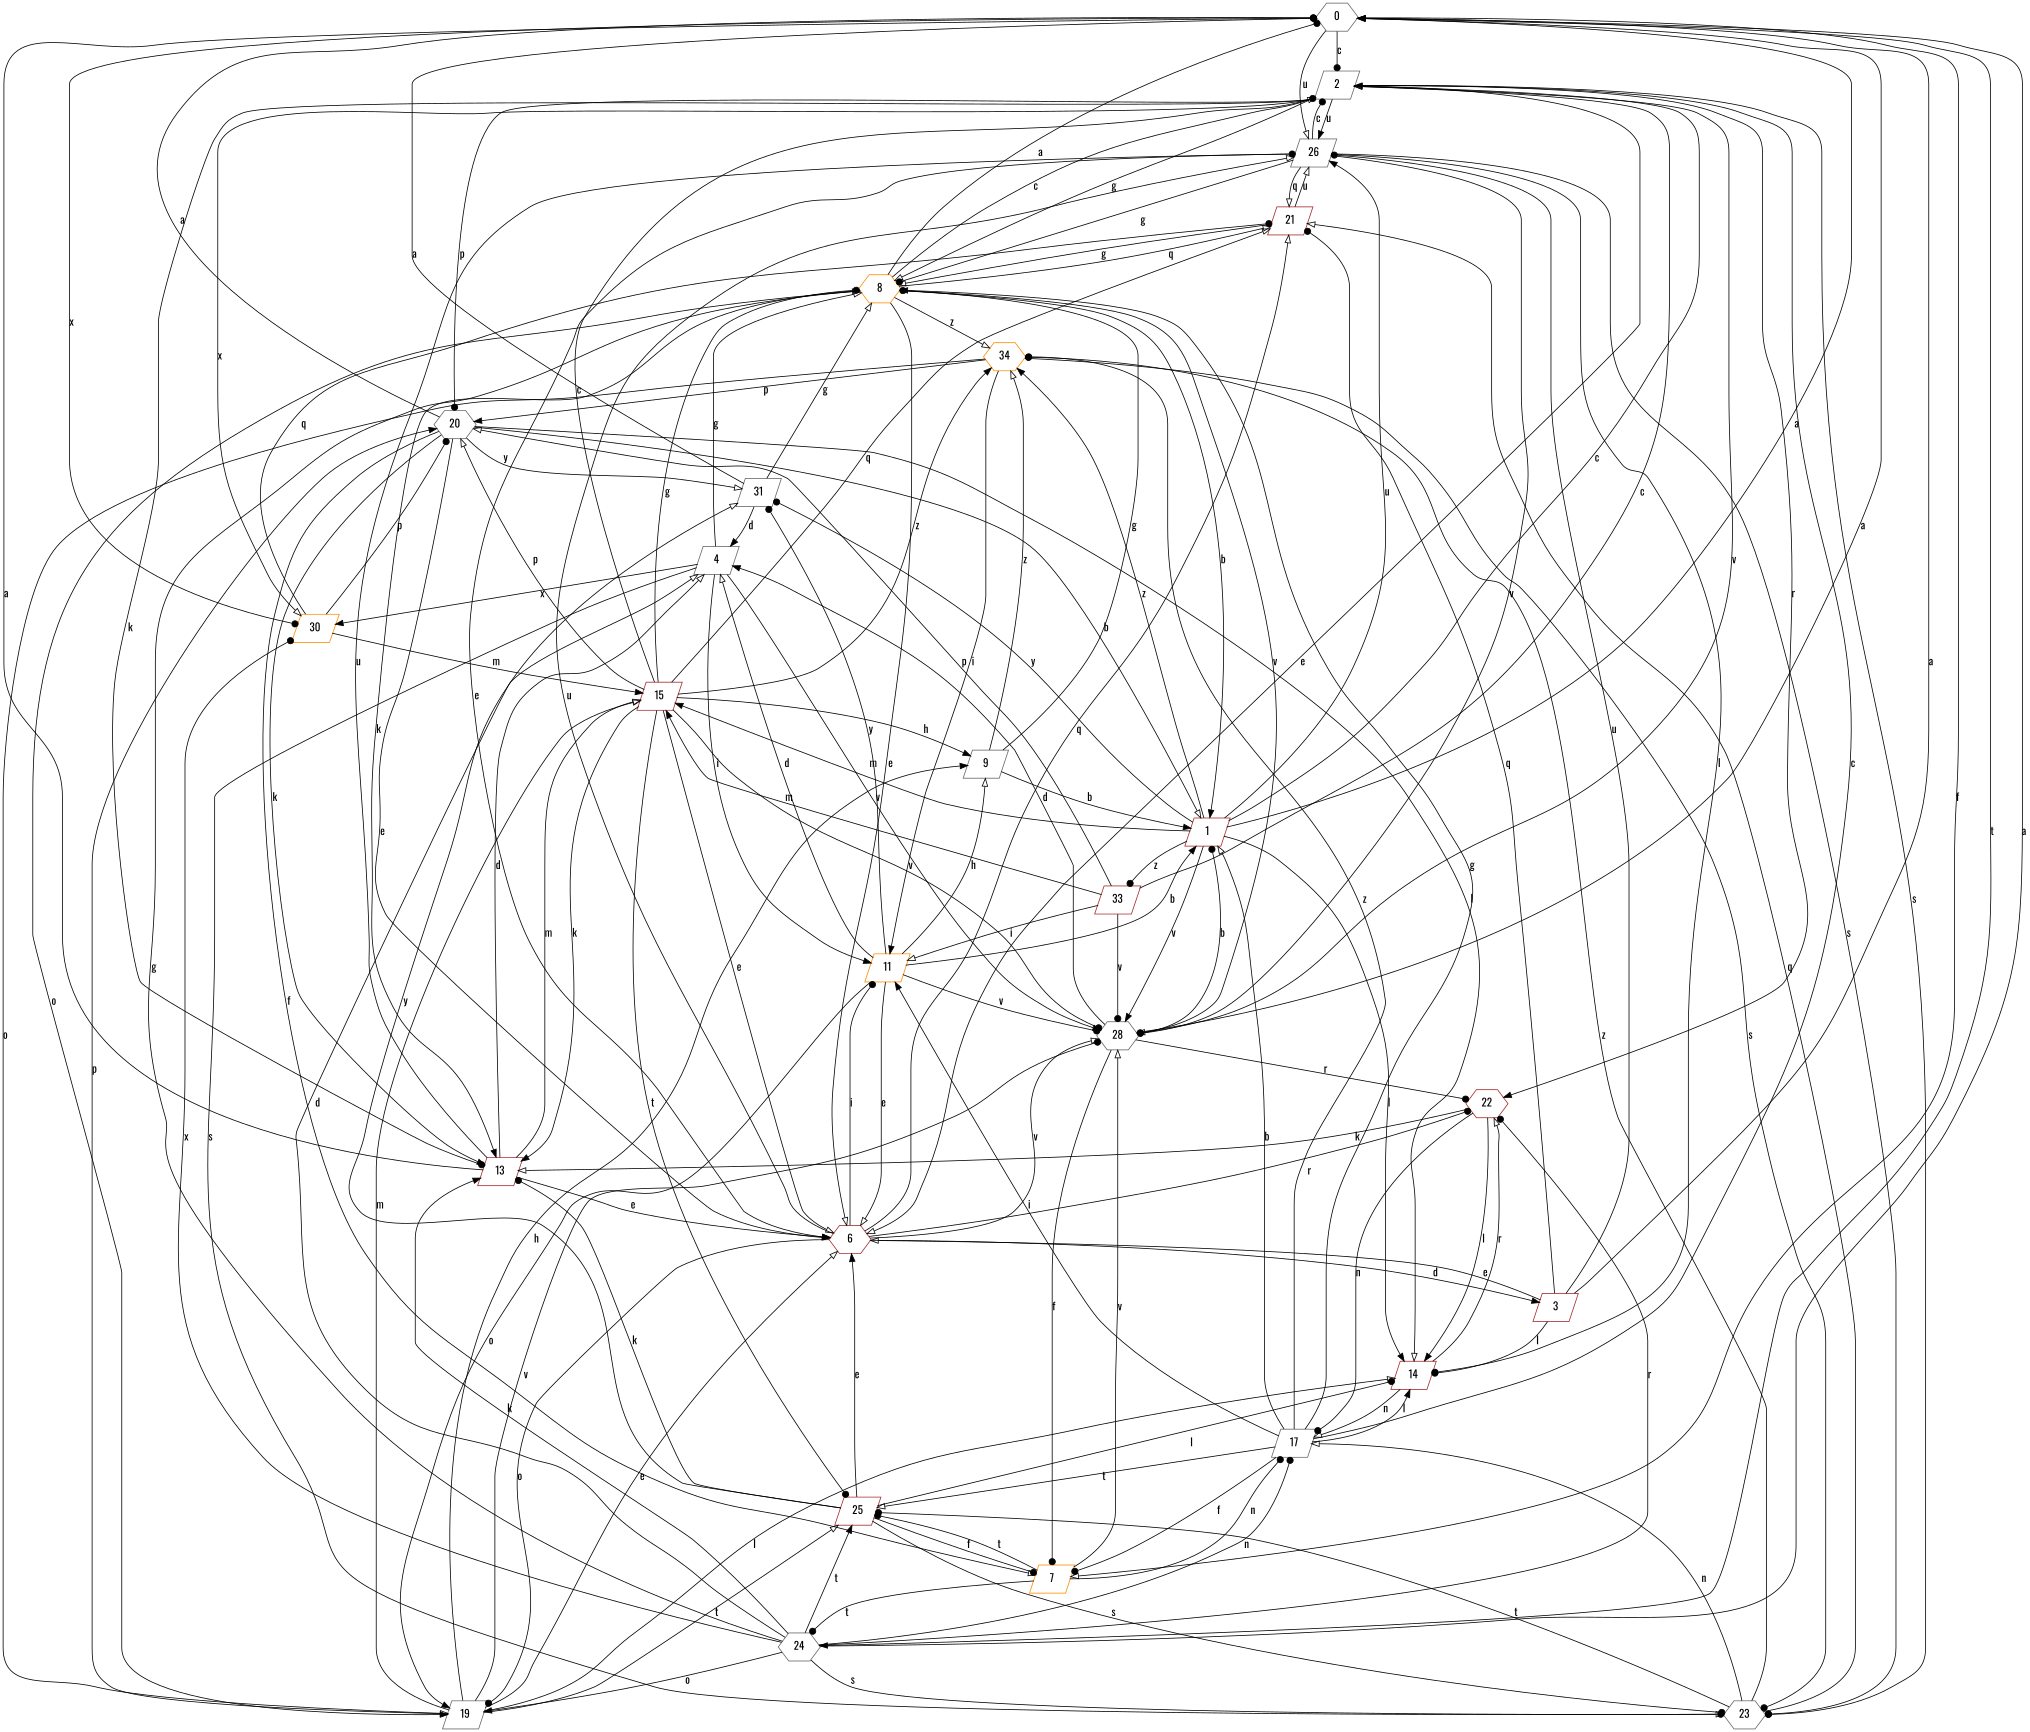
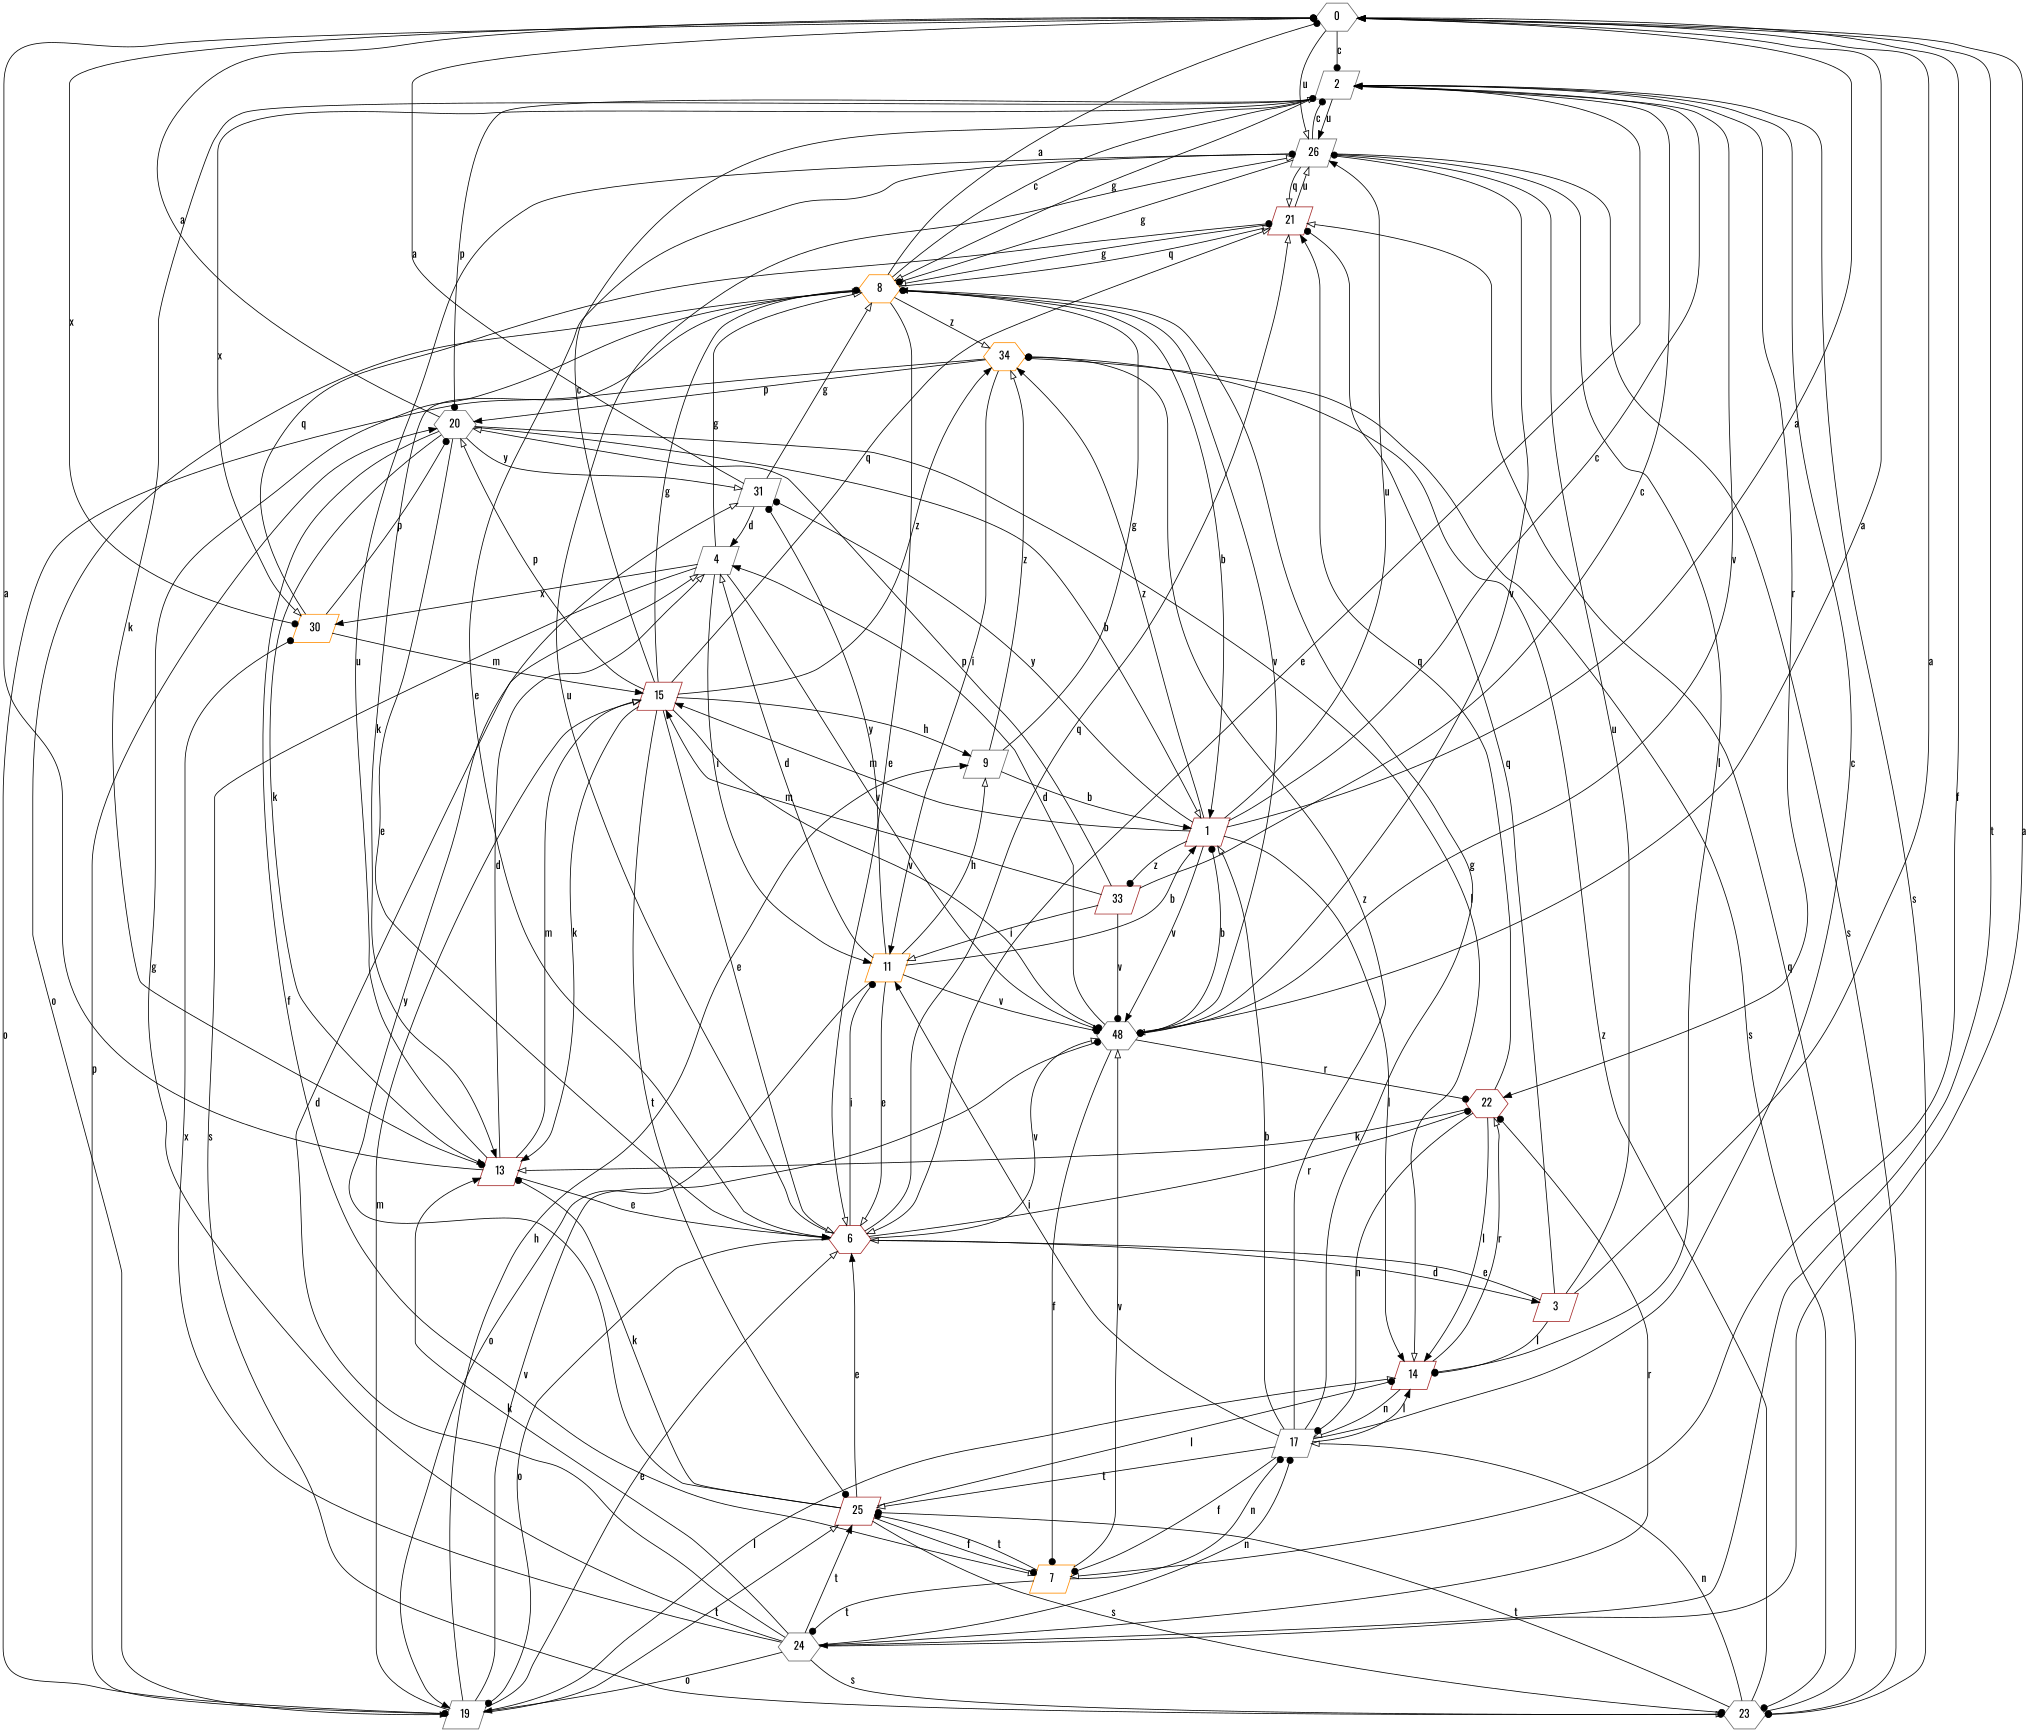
none -> (1411, 663)
(3, 842) -> (3, 842)
(1118, 1036) -> (1118, 1036)
